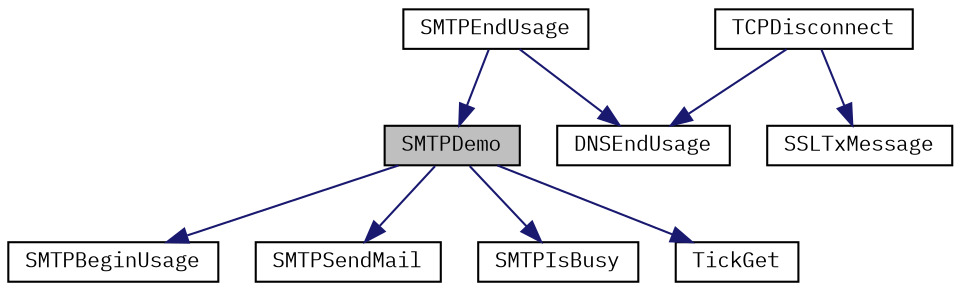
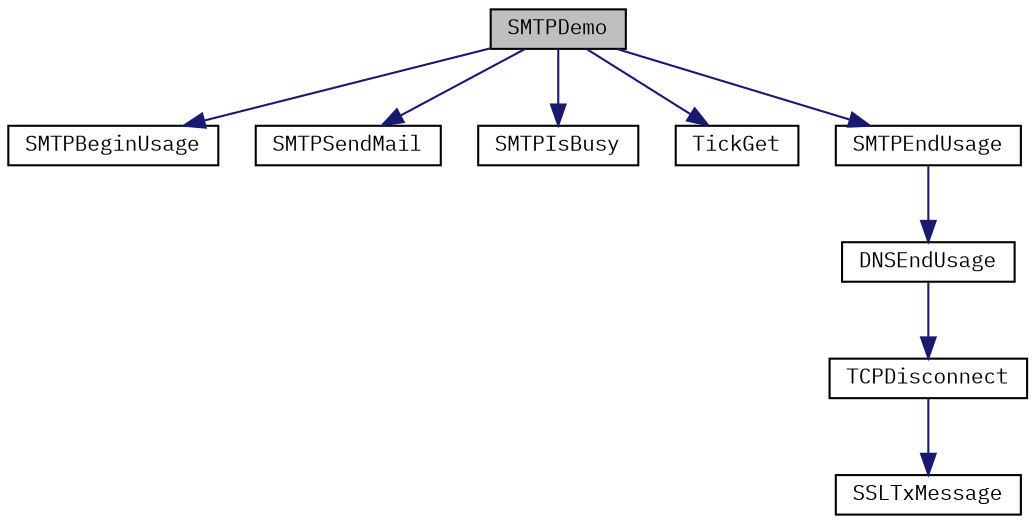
(478, 78) -> (733, 84)
(738, 81) -> (928, 310)
